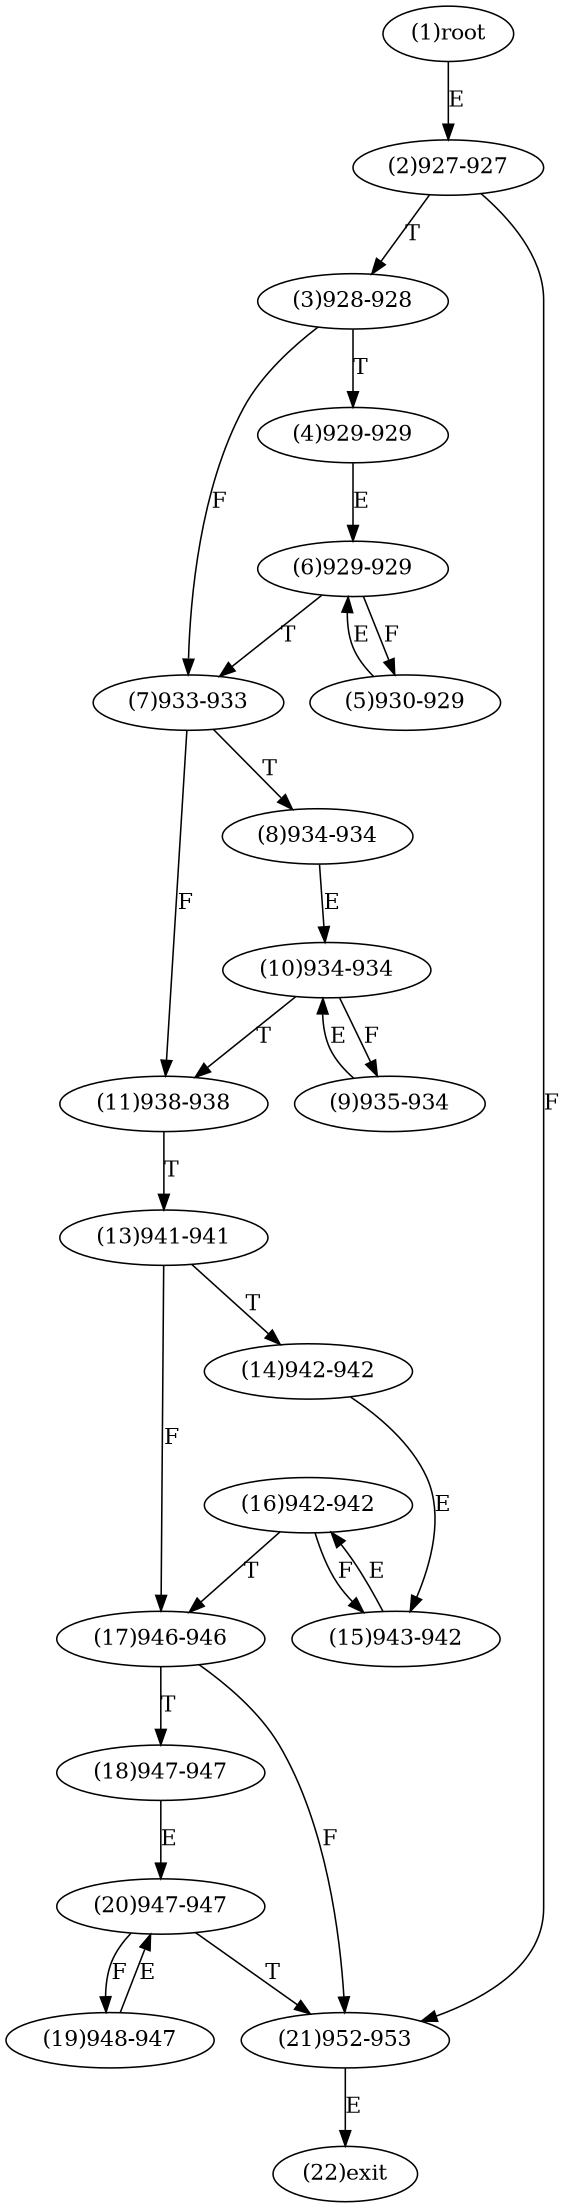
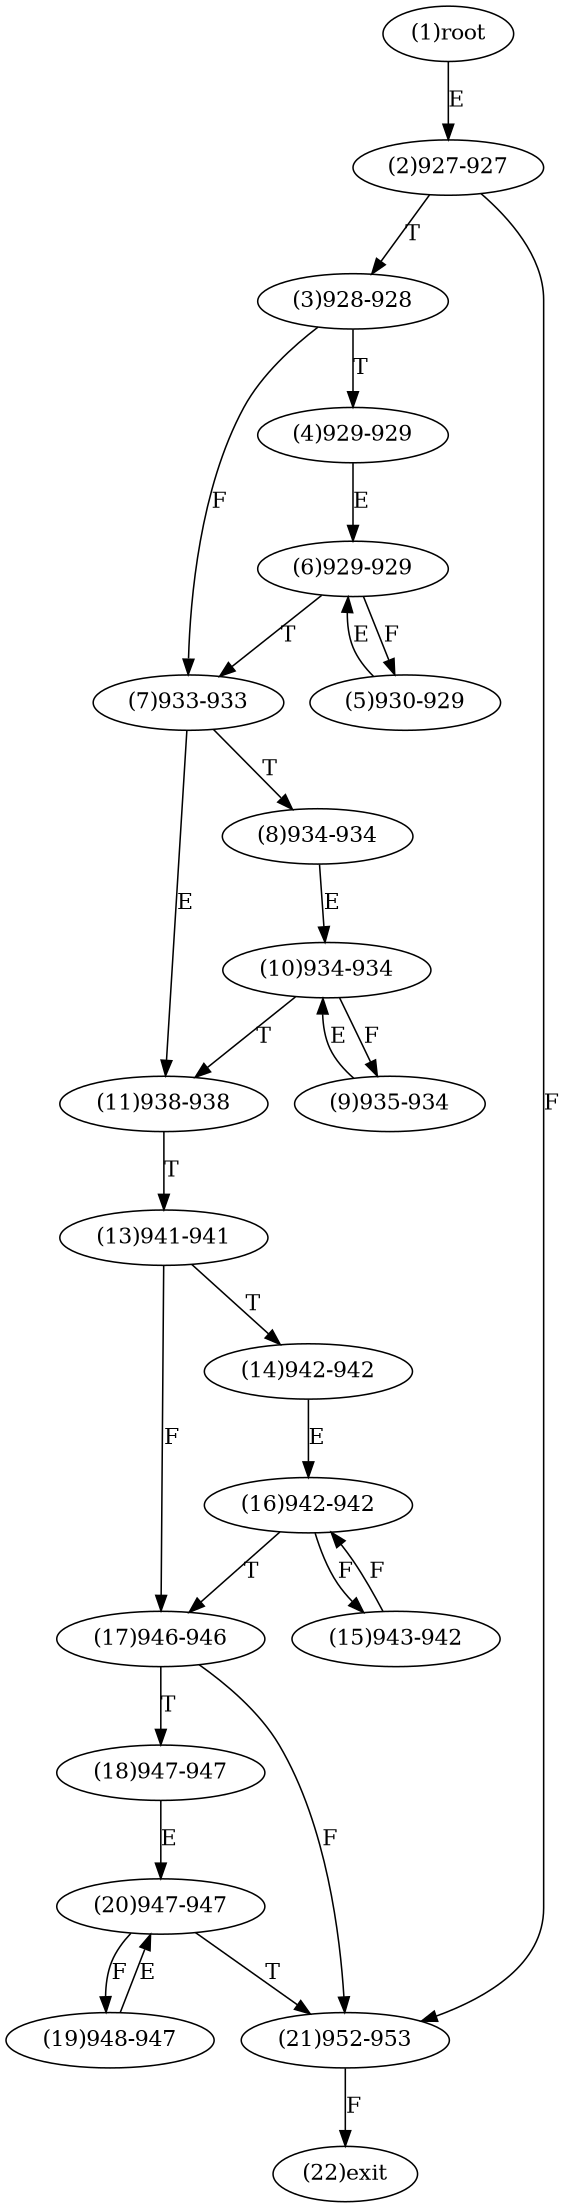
(185, 903) -> (185, 903)
(429, 1483) -> (308, 1431)
(377, 1572) -> (377, 1572)
(354, 2107) -> (354, 2107)
